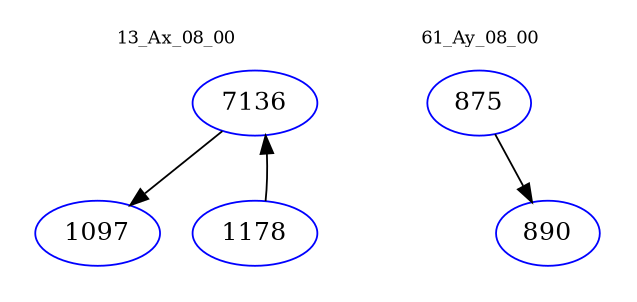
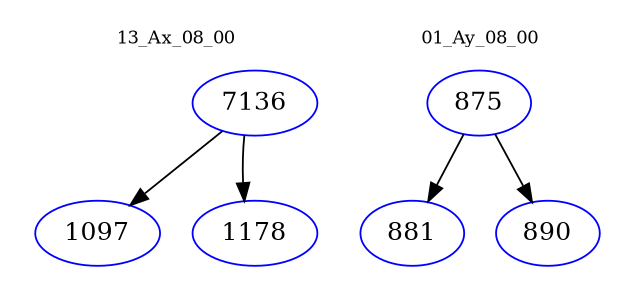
(480, 39) -> (480, 39)
(267, 178) -> (243, 159)
none -> (412, 233)
